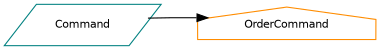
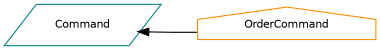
(172, 18) -> (173, 32)
